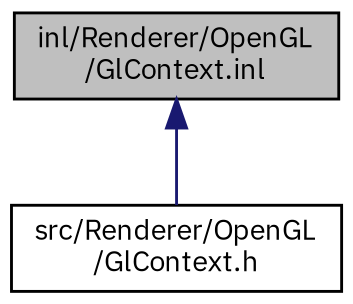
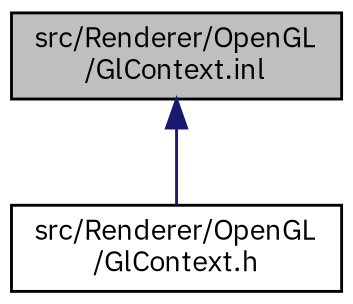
(177, 56) -> (177, 56)
